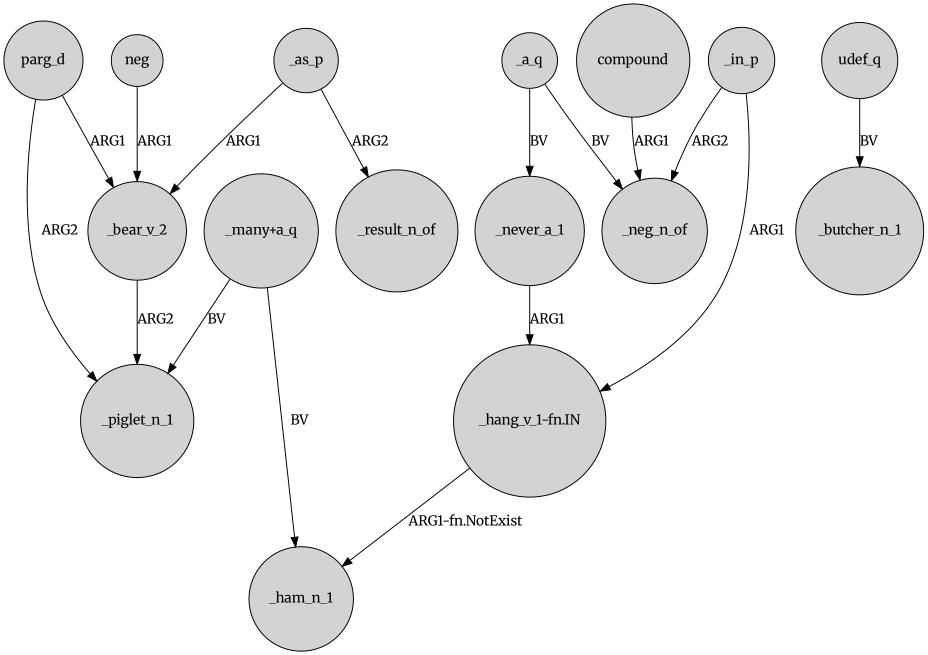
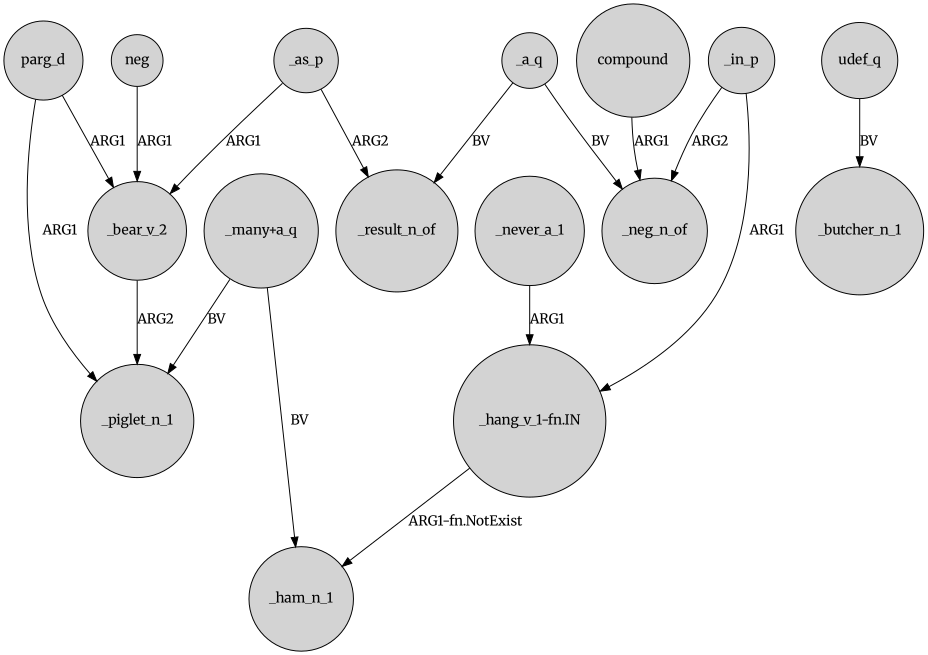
(530, 127) -> (477, 129)
(60, 231) -> (60, 231)
